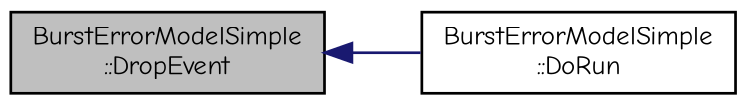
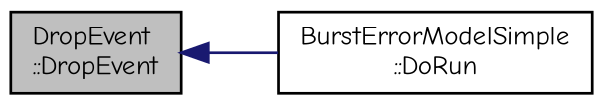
(168, 53) -> (96, 53)
